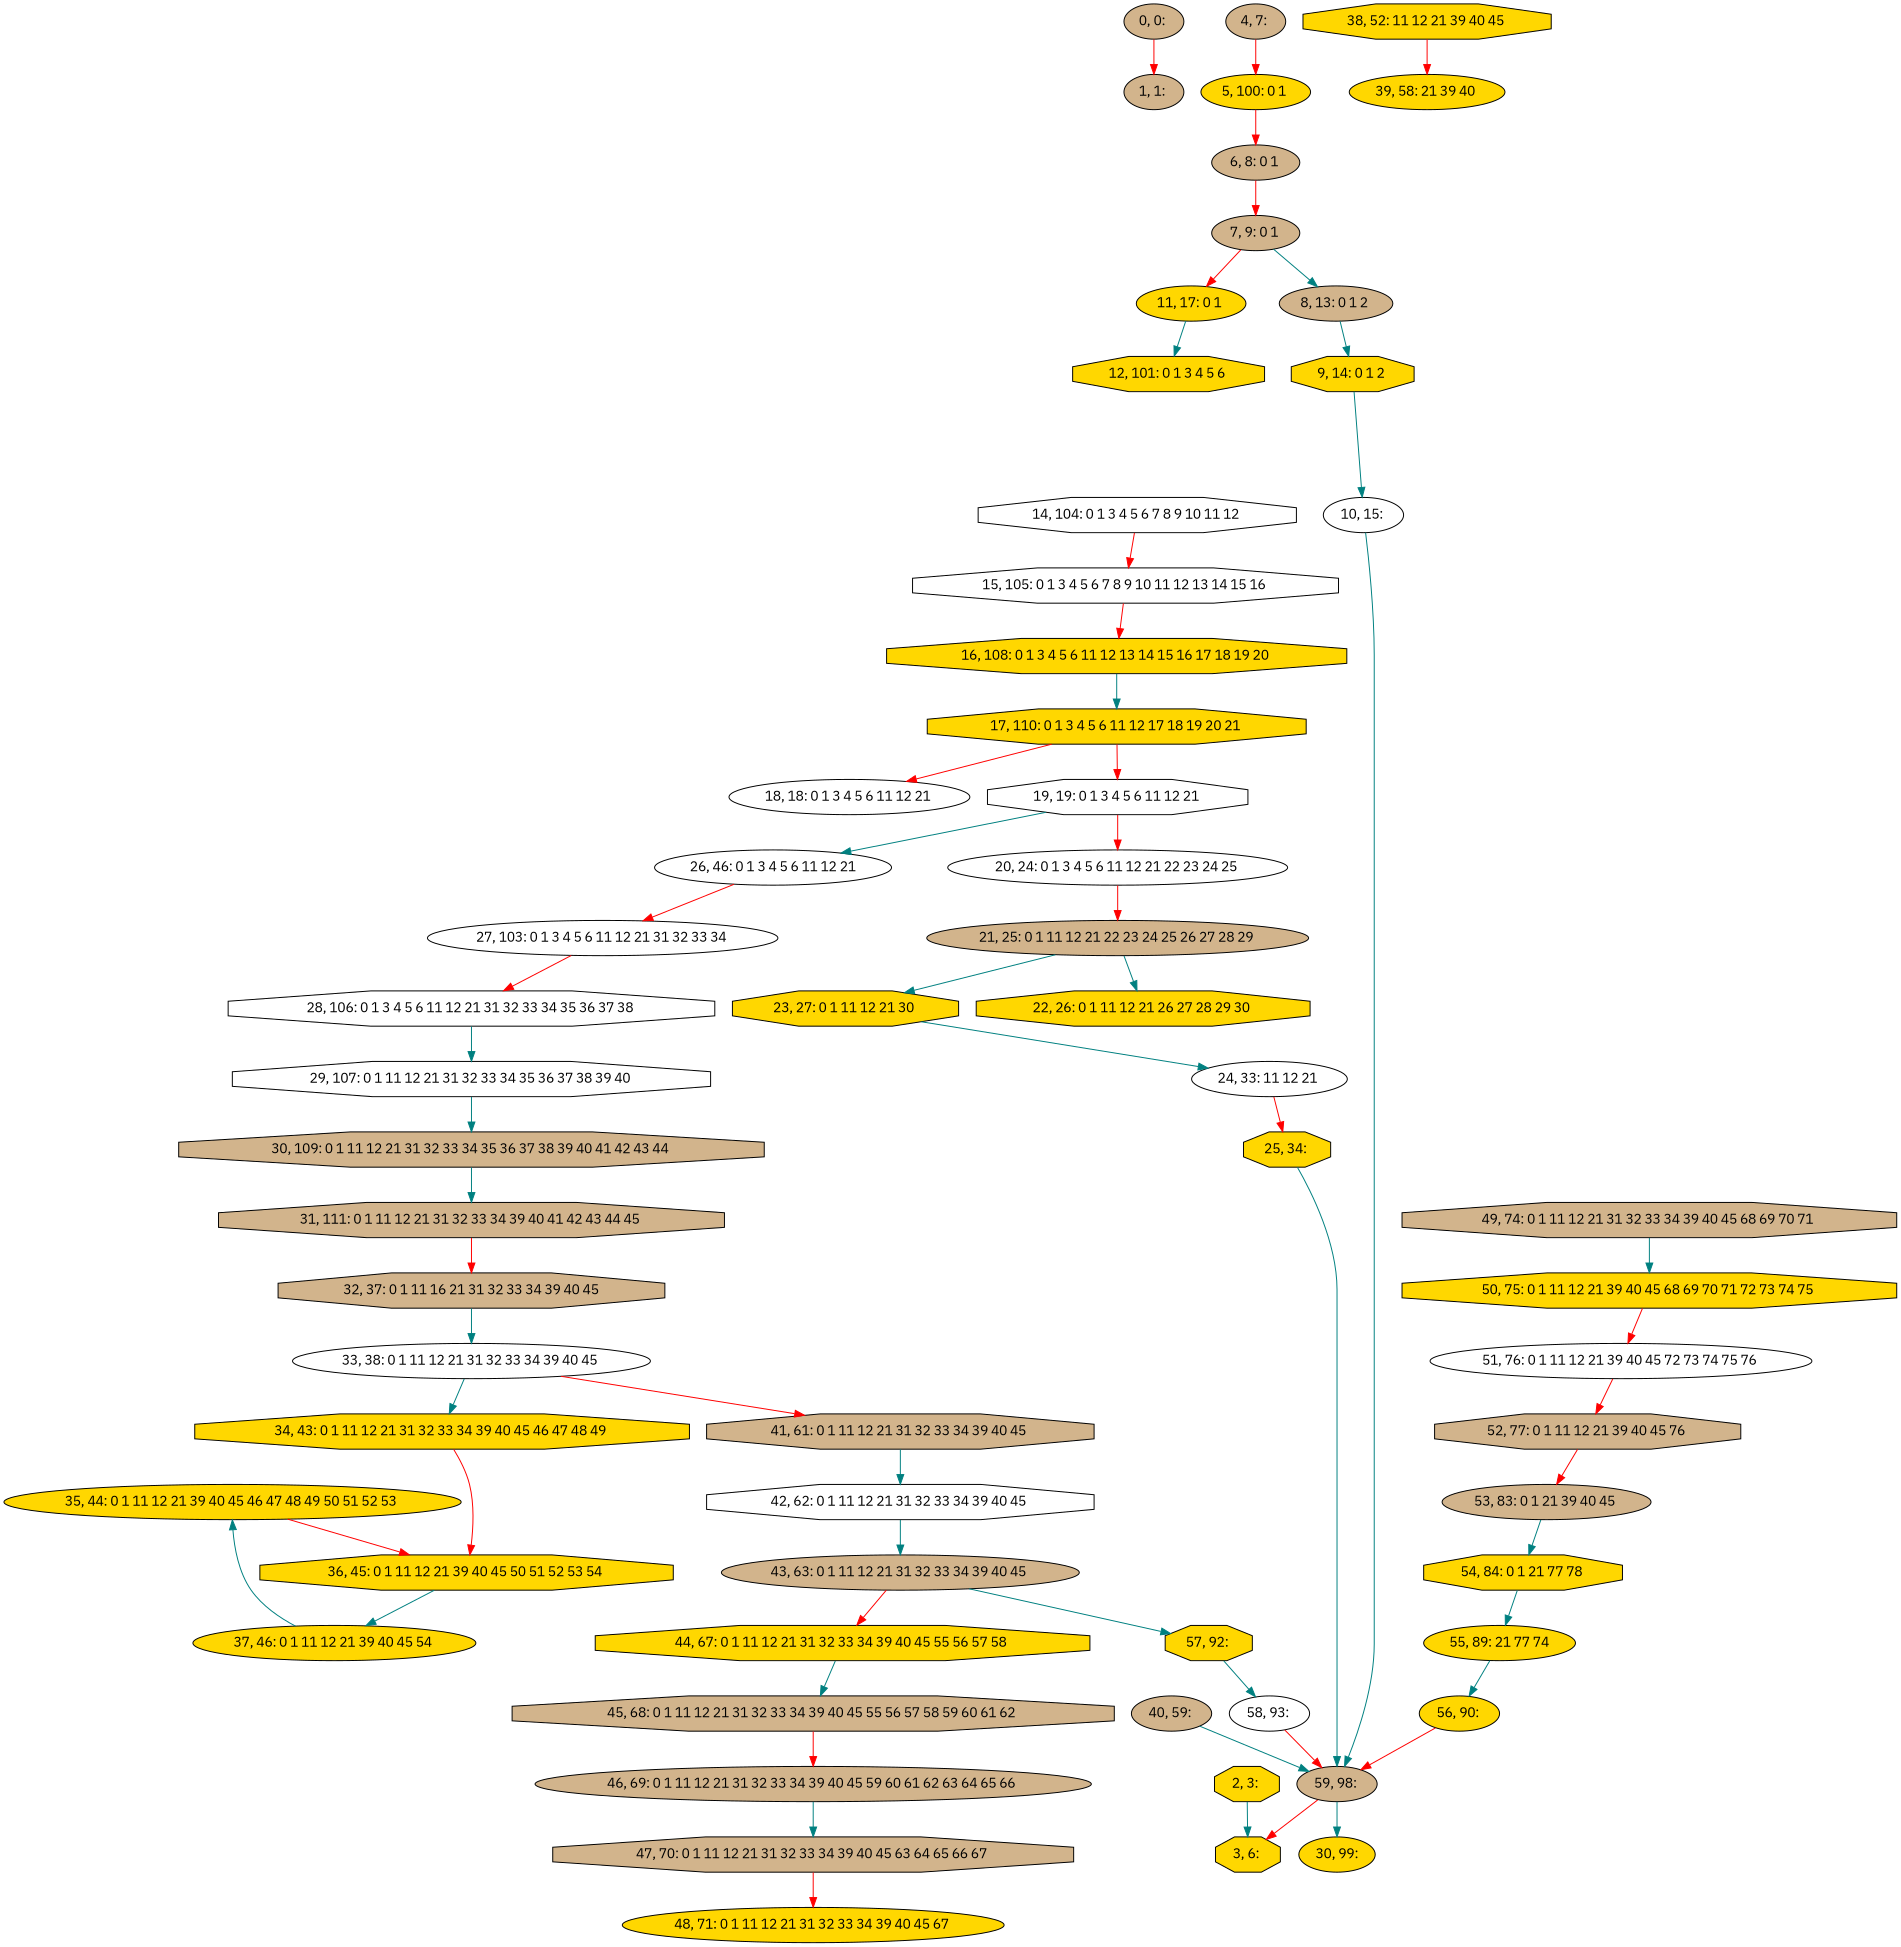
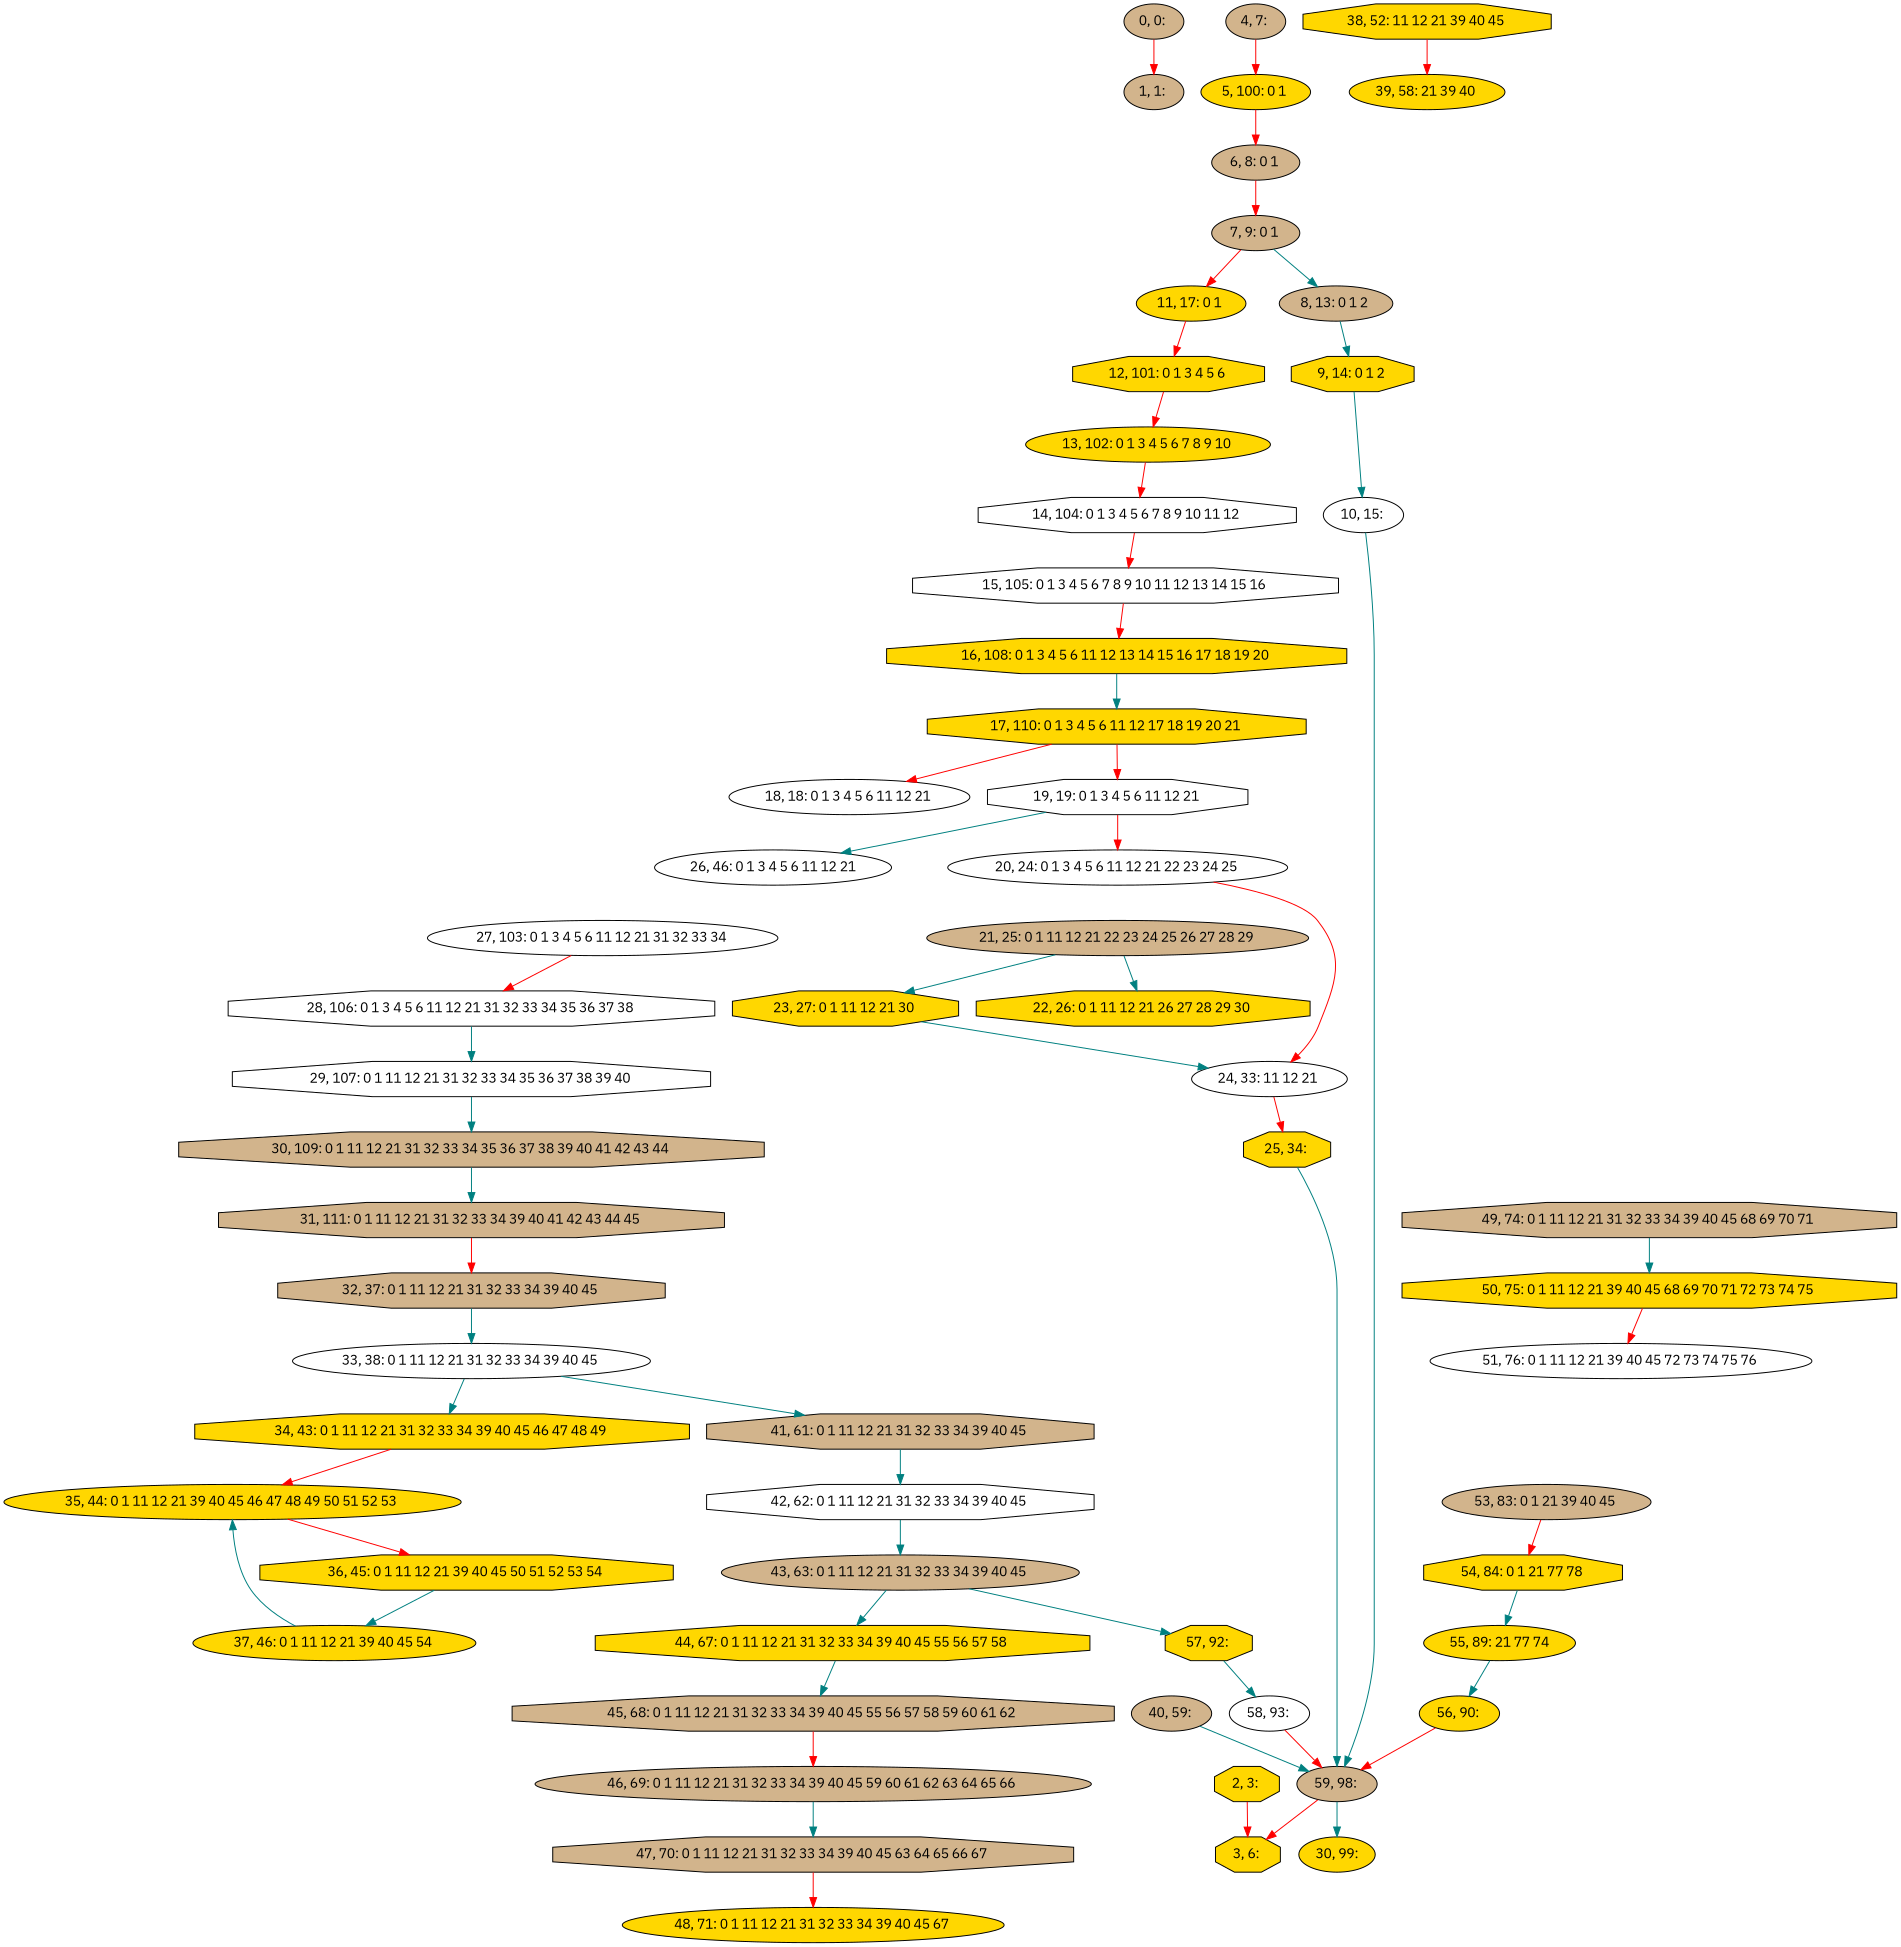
(1182, 334) -> (1182, 334)
none -> (1148, 445)
(1118, 898) -> (1327, 936)
(693, 901) -> none
(471, 1291) -> (471, 1291)
(678, 1395) -> (678, 1395)
(1588, 1432) -> none
(472, 1495) -> (341, 1465)
(1536, 1533) -> (1536, 1533)
(875, 1604) -> (875, 1604)
(1247, 1814) -> (1247, 1814)
